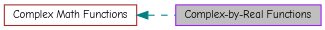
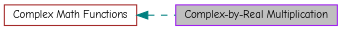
(248, 15) -> (257, 15)
